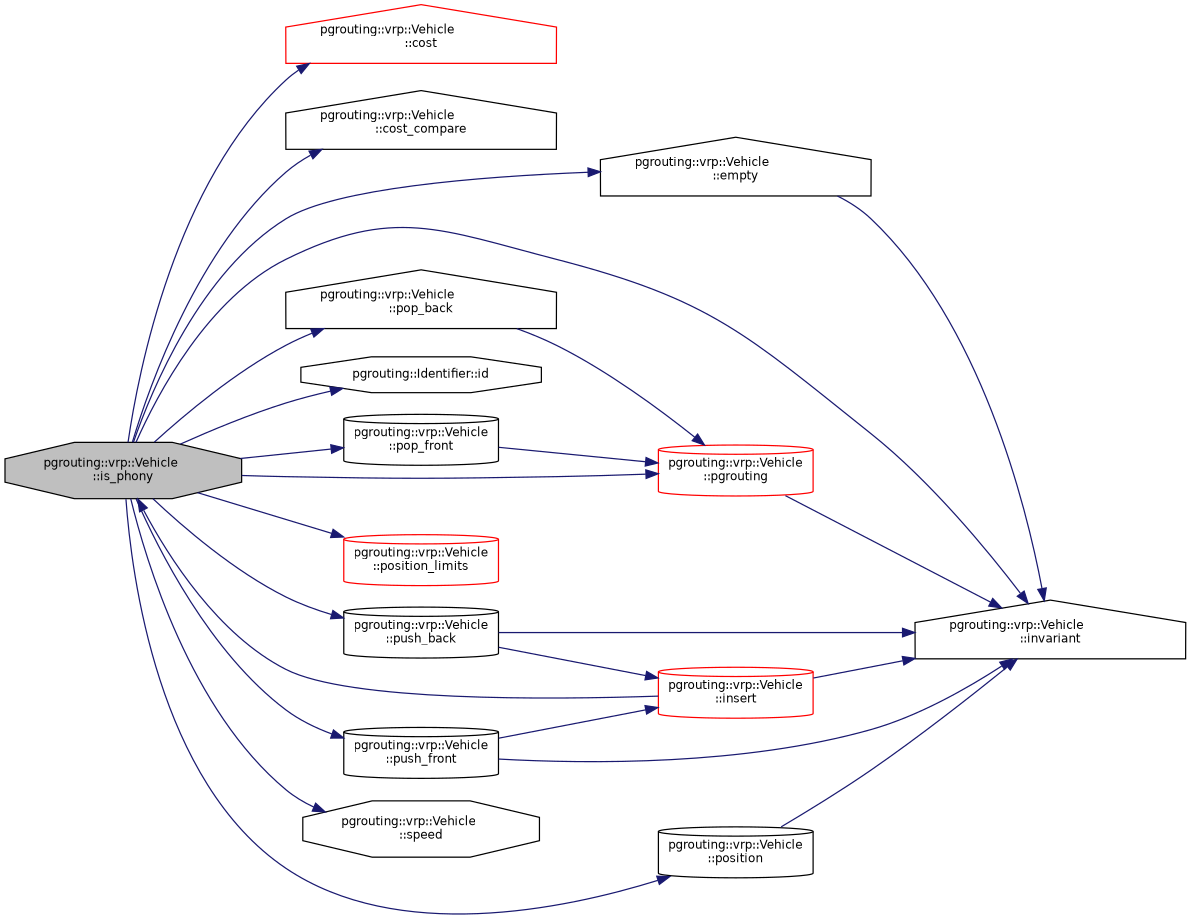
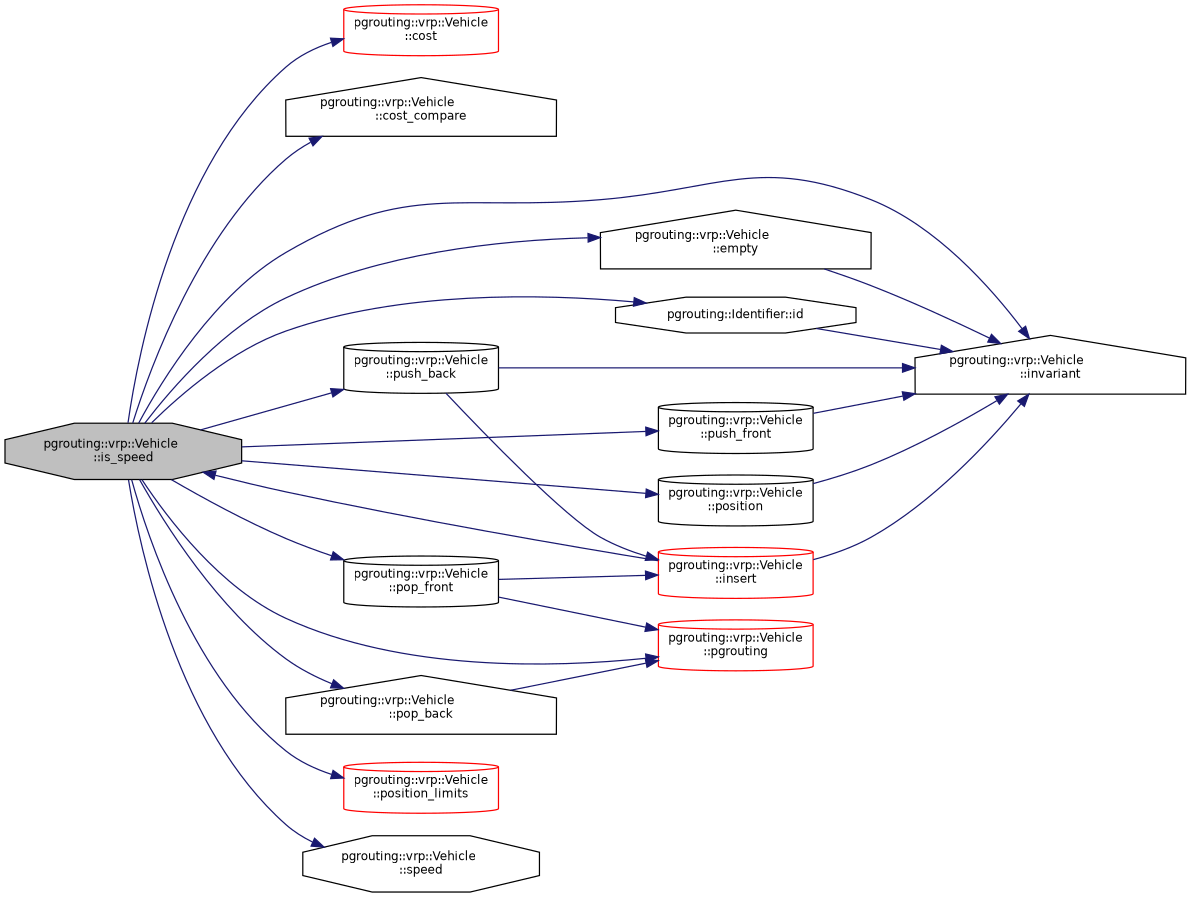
(421, 37) -> (421, 30)
(123, 471) -> (123, 451)
(888, 549) -> (878, 339)
(572, 724) -> (572, 577)
